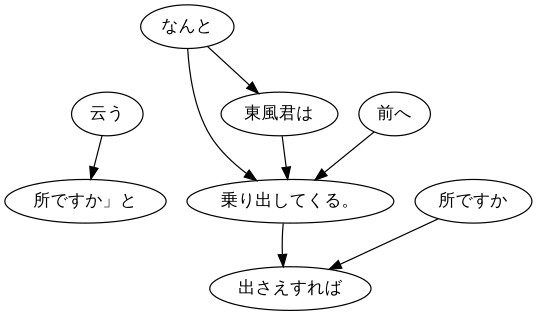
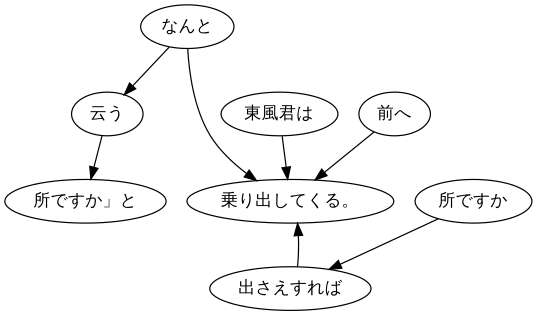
(229, 66) -> (151, 66)
(282, 239) -> (298, 251)
